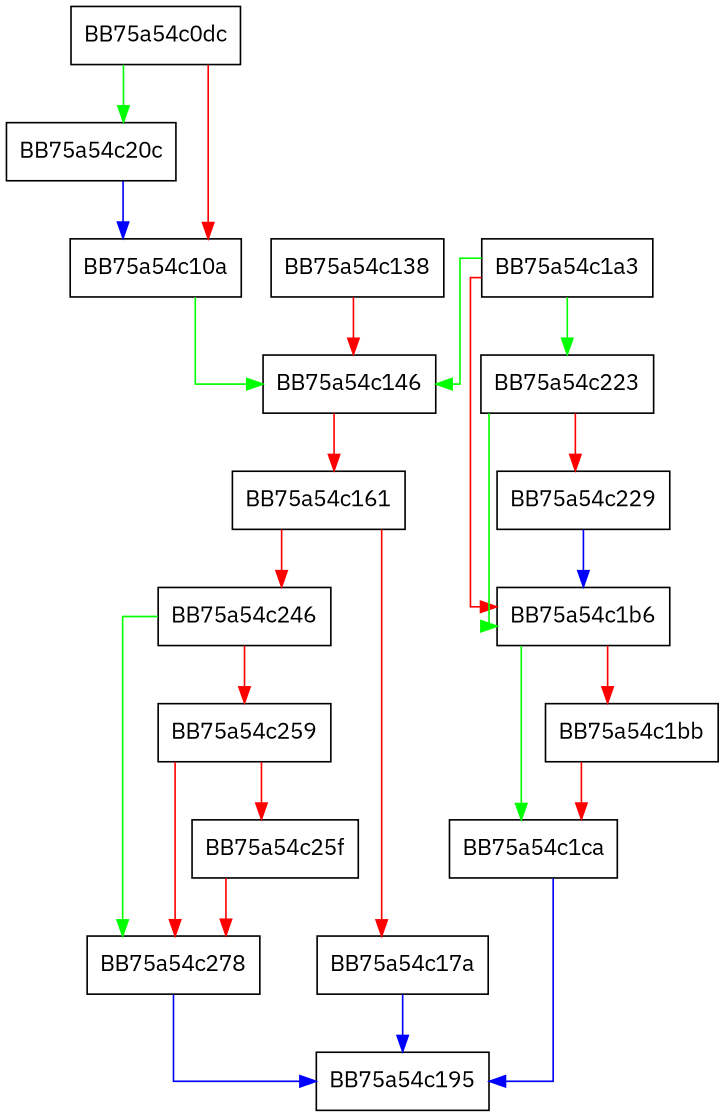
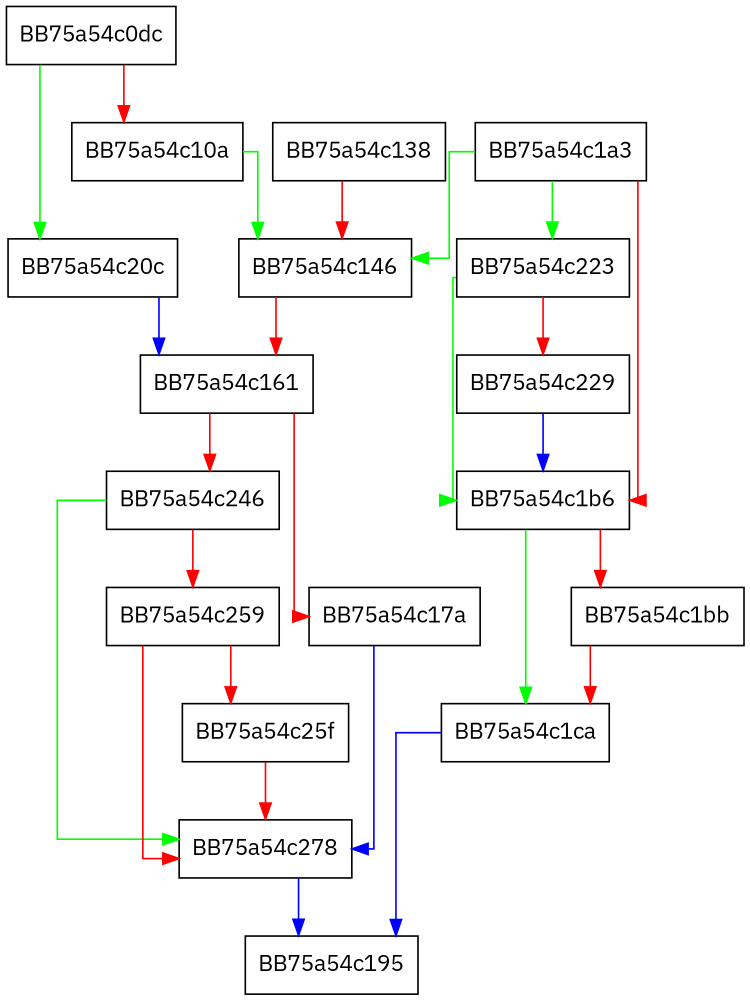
(123, 202) -> (159, 318)
(403, 1015) -> (374, 750)
